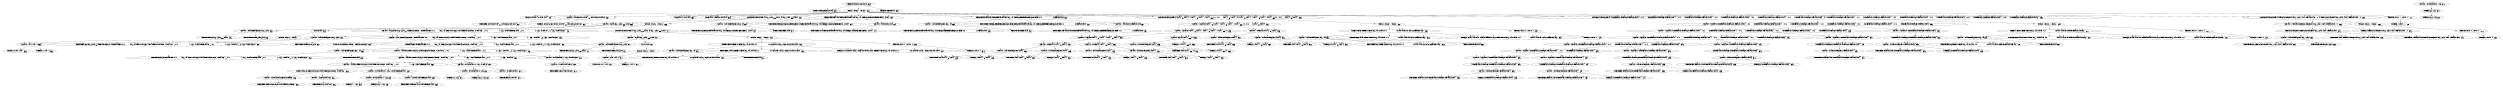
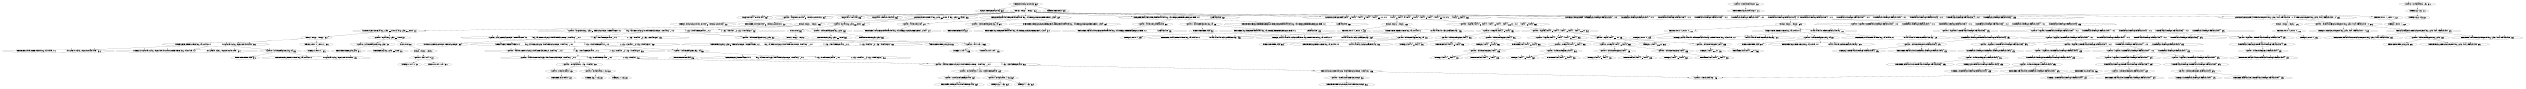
(563, 58) -> none
(323, 81) -> (1899, 77)
